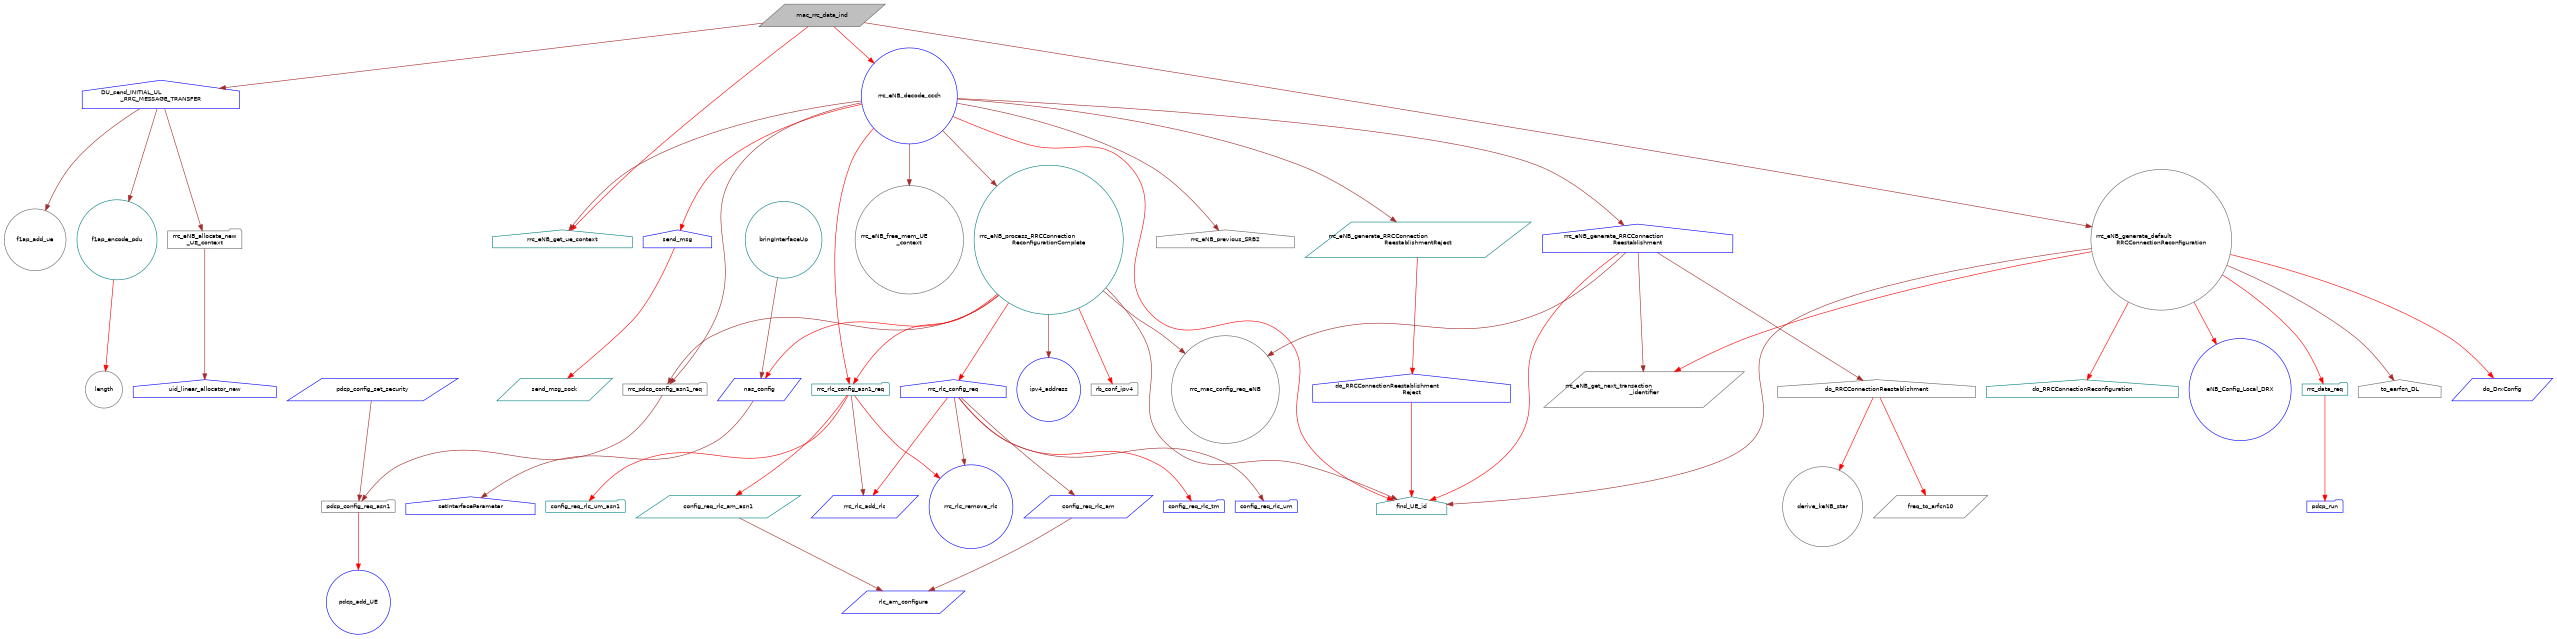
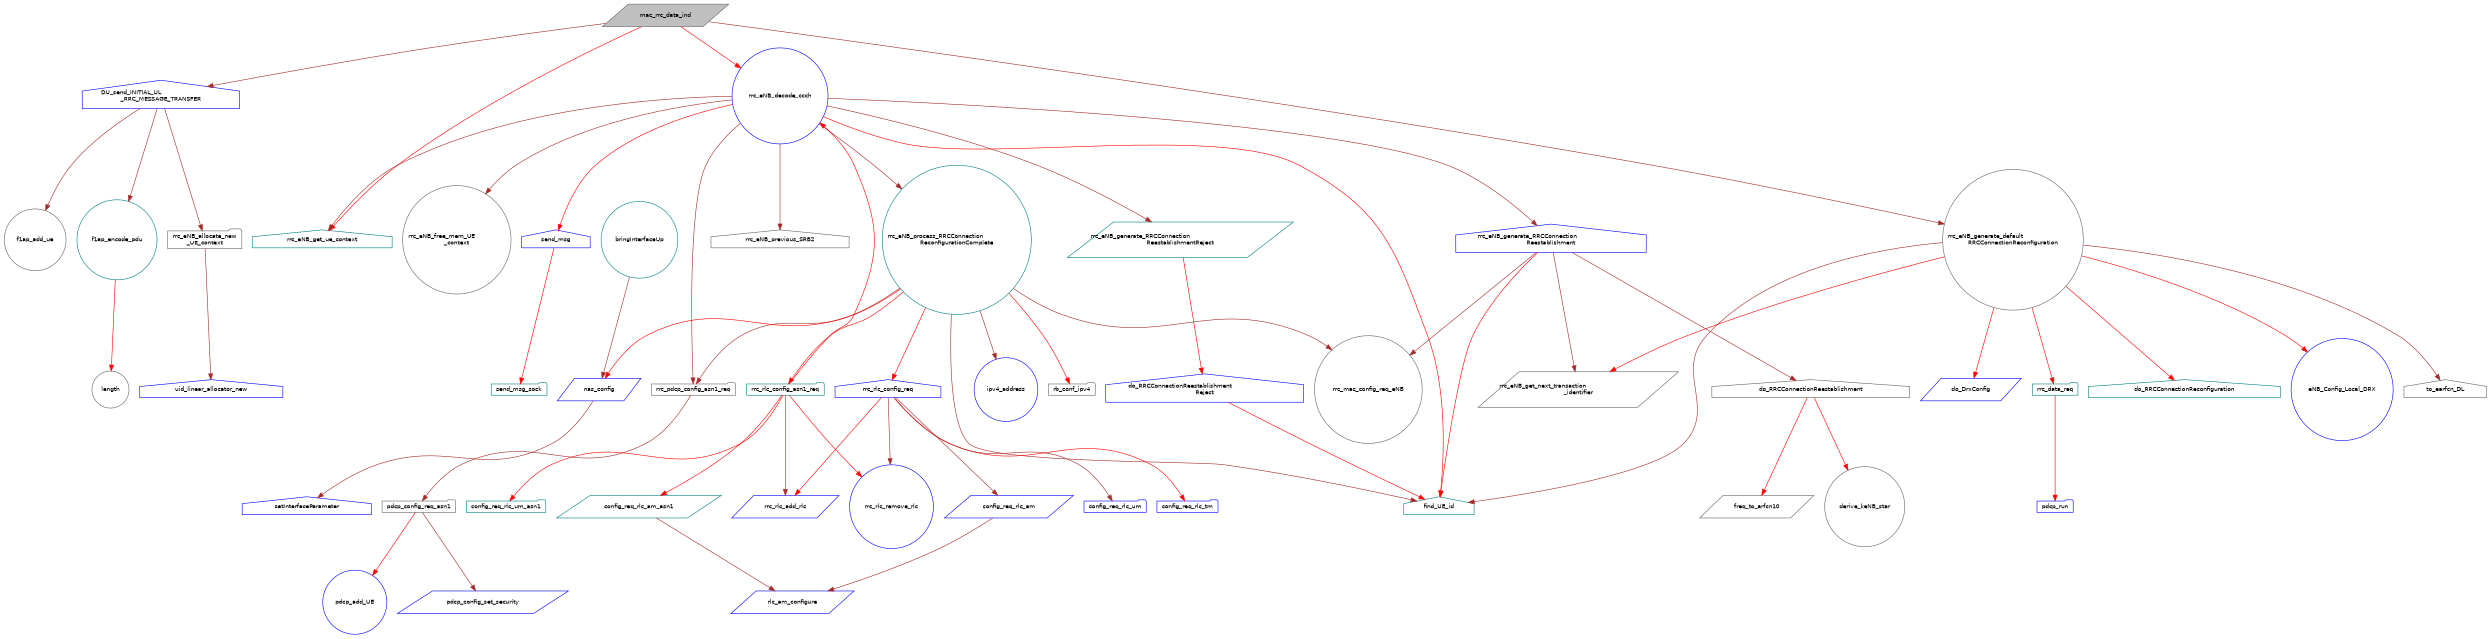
(835, 249) -> (872, 263)
(555, 390) -> (519, 390)
(366, 448) -> (447, 549)
